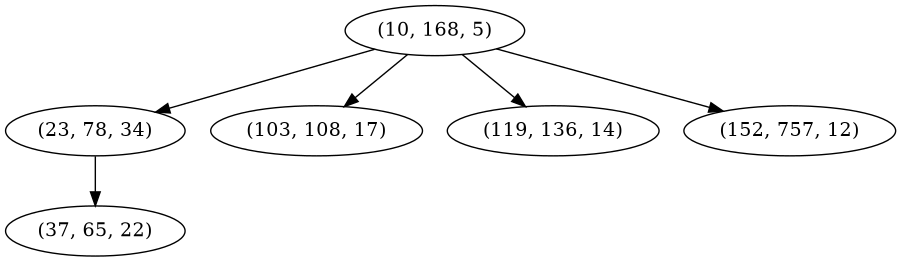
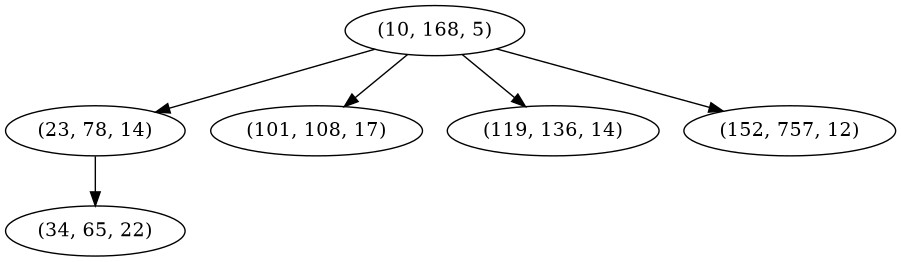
(95, 131) -> (95, 131)
(317, 131) -> (317, 131)
(95, 231) -> (95, 231)
